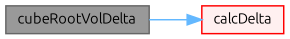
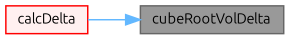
(168, 20) -> (107, 20)
